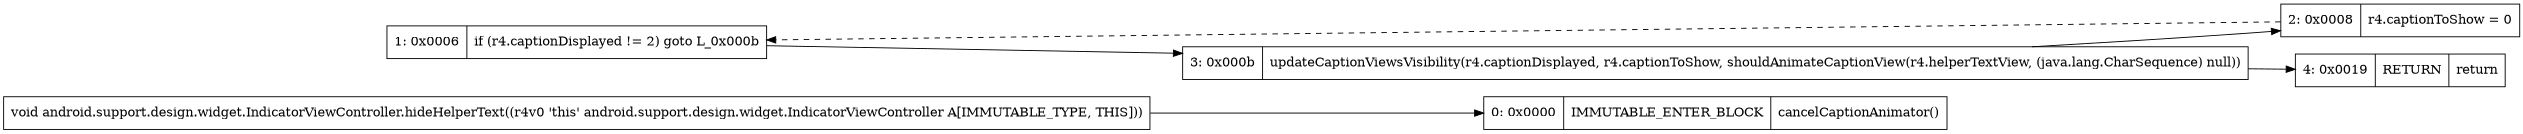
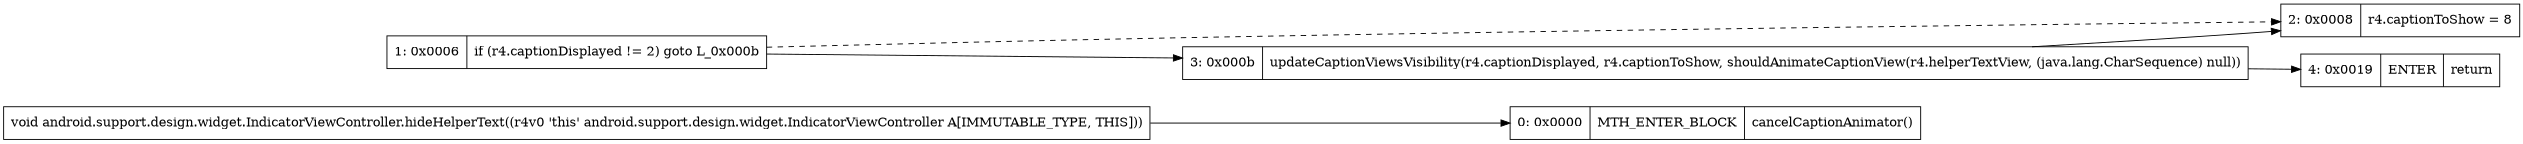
(2440, 20) -> (2440, 20)
(1528, 31) -> (1519, 32)
(2412, 70) -> (2412, 70)
(1667, 113) -> (1667, 123)
